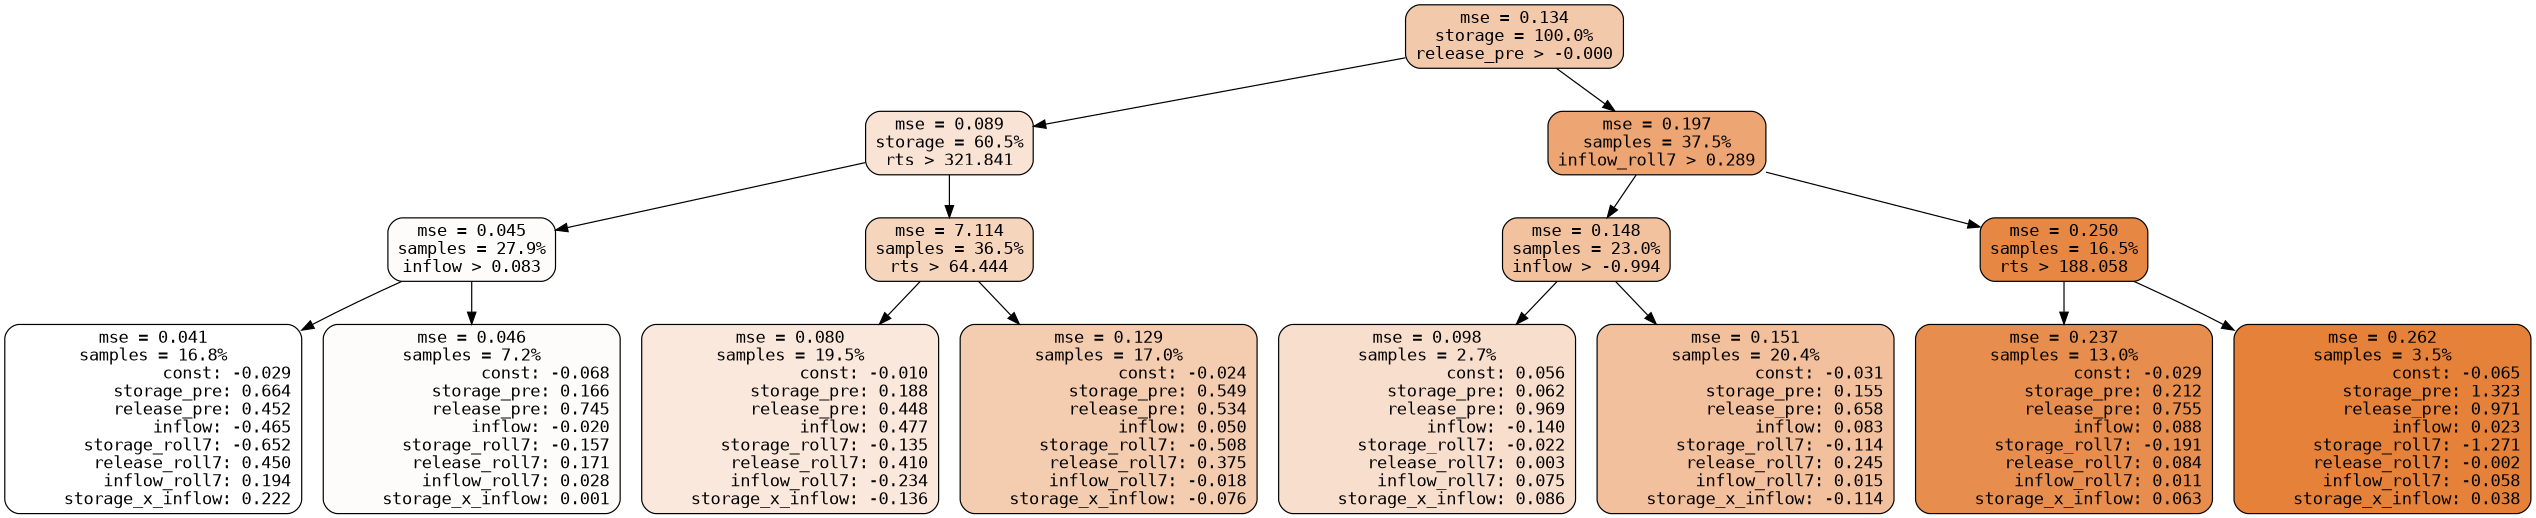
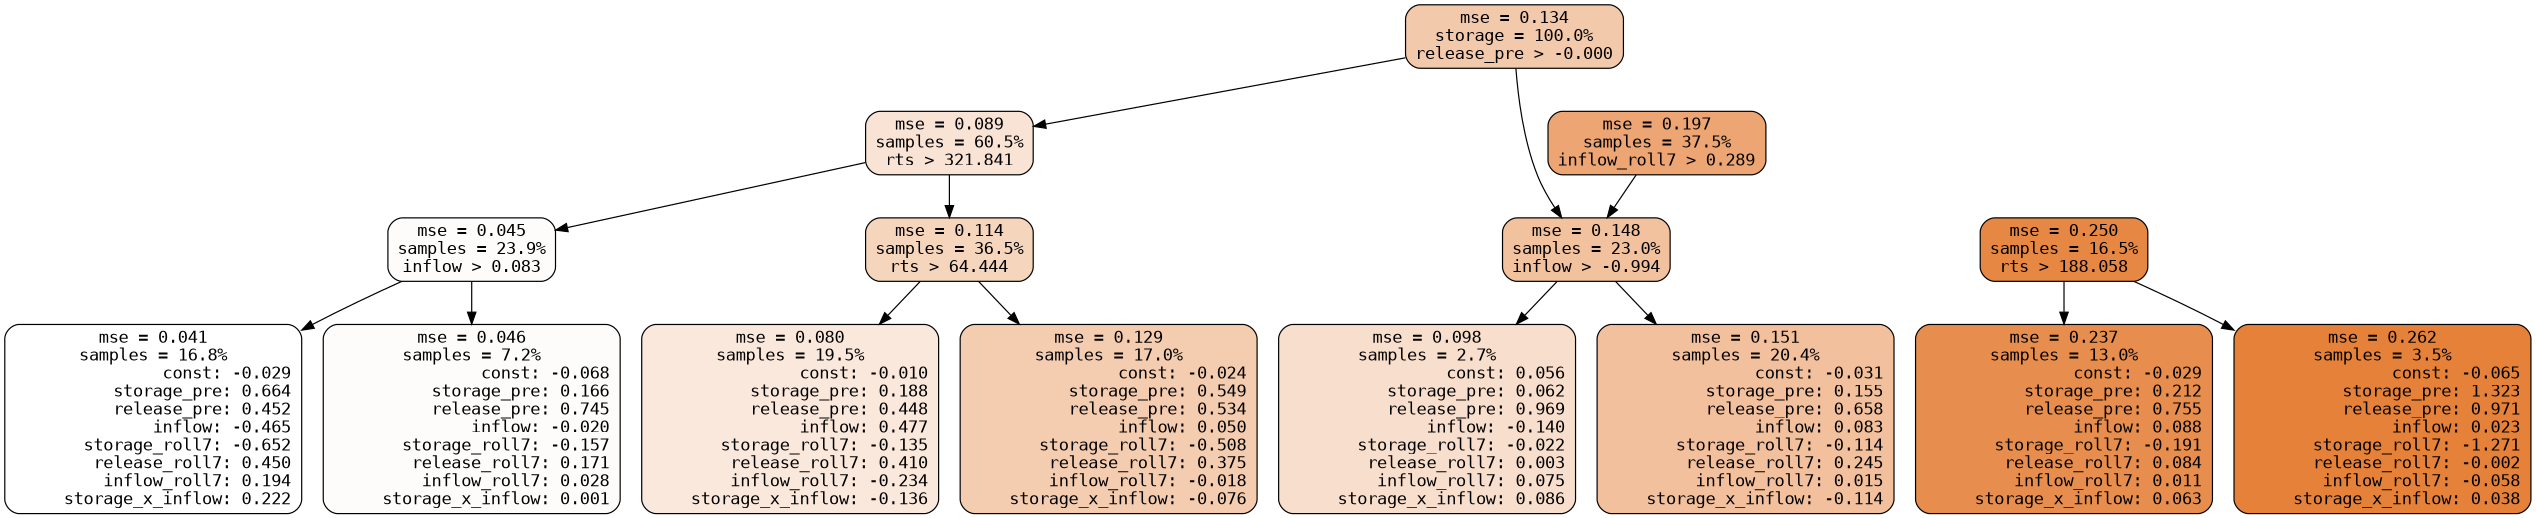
(1581, 86) -> (1527, 141)
(949, 143) -> (949, 143)
(1867, 198) -> none
(472, 250) -> (472, 250)
(949, 250) -> (949, 250)
